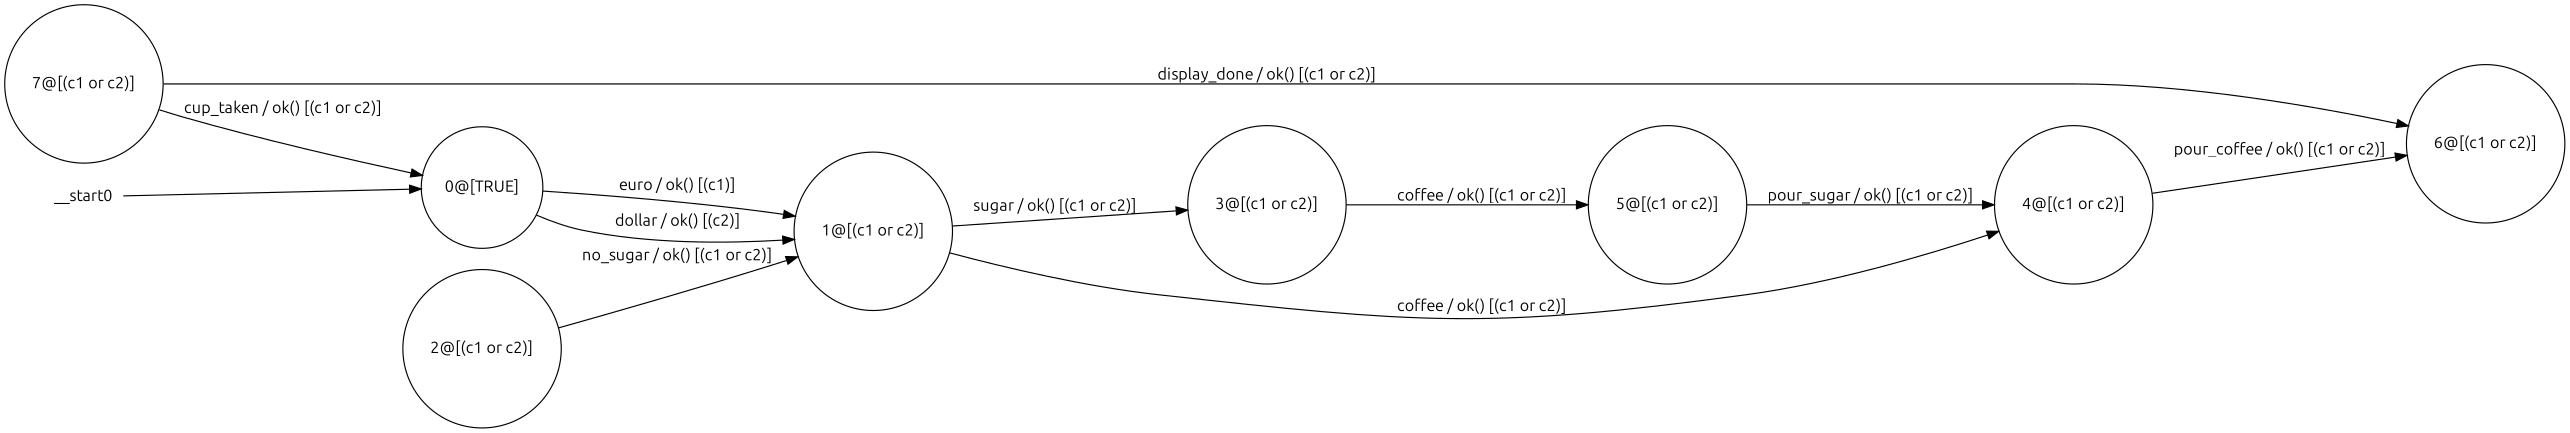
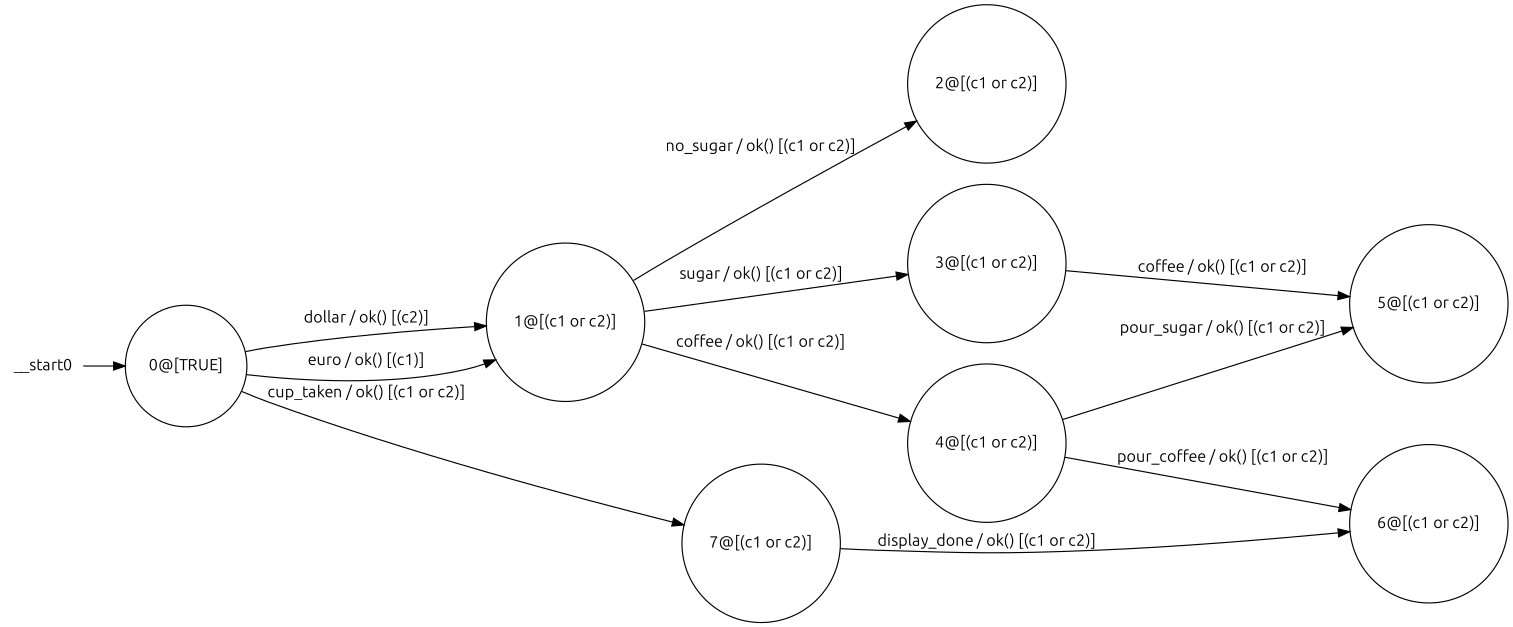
(285, 144) -> (455, 463)
(1865, 205) -> (1202, 375)
(673, 295) -> (769, 202)
